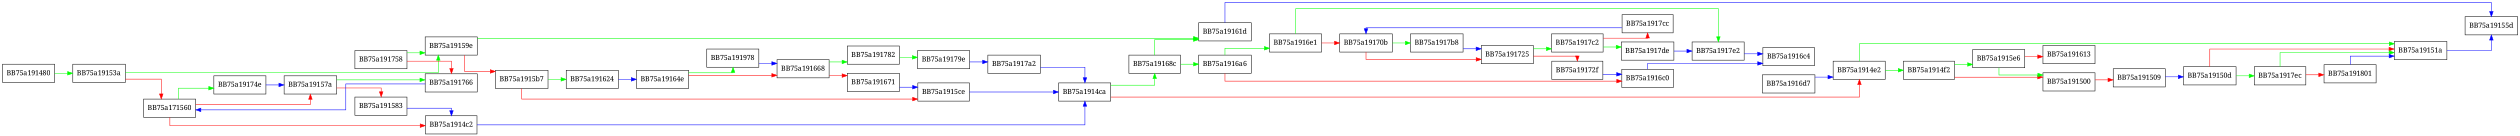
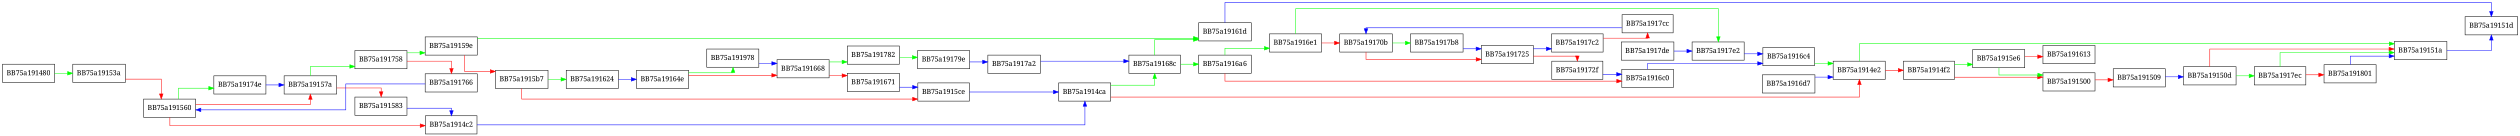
(2491, 26) -> (2491, 26)
(1610, 47) -> none
(1540, 49) -> (1540, 49)
none -> (1821, 63)
(1068, 67) -> (1082, 61)
(1892, 70) -> (1892, 70)
(288, 73) -> none
(378, 80) -> (326, 66)
(170, 108) -> (170, 108)
